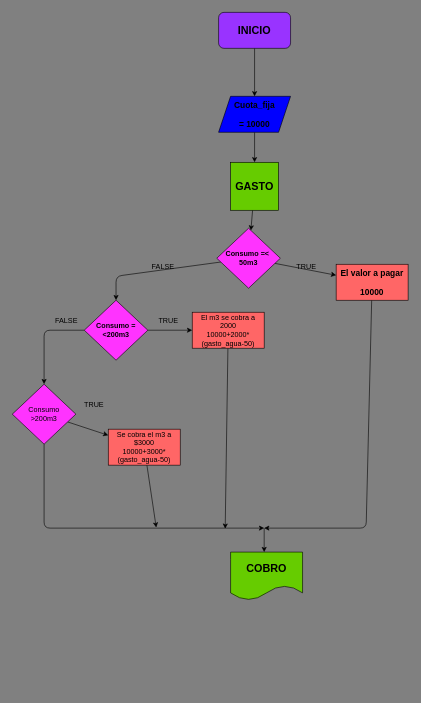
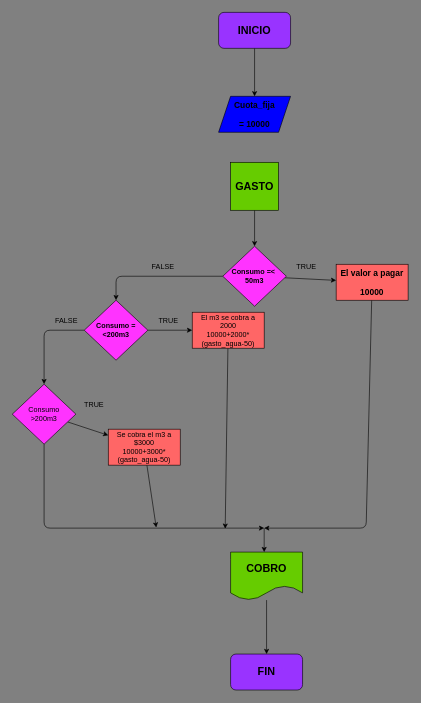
(255, 145) -> none
(249, 258) -> (255, 276)
none -> (267, 625)
none -> (267, 672)
